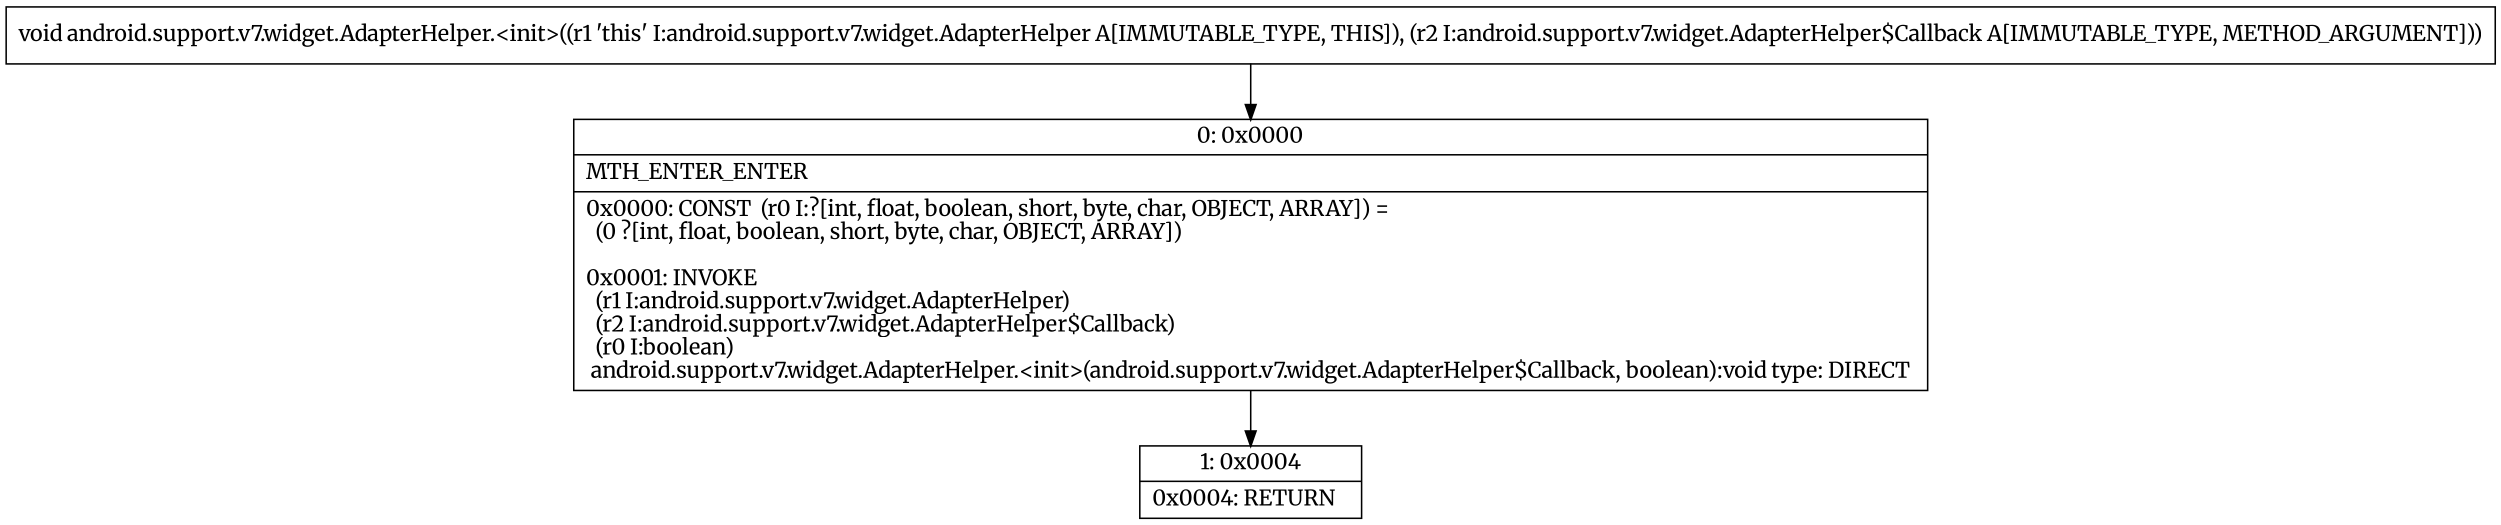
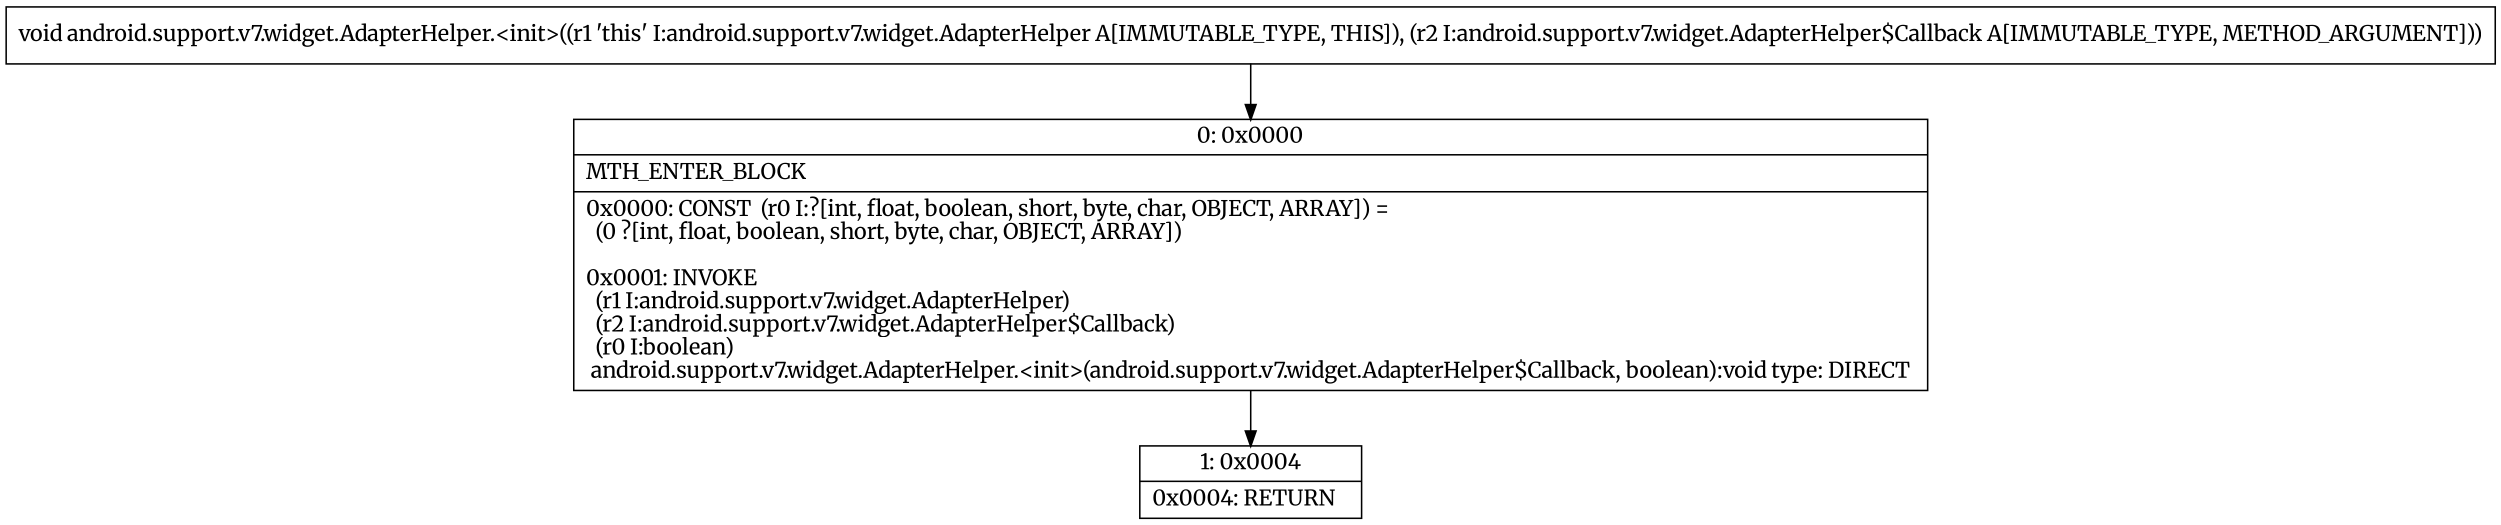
(698, 173) -> (696, 173)
